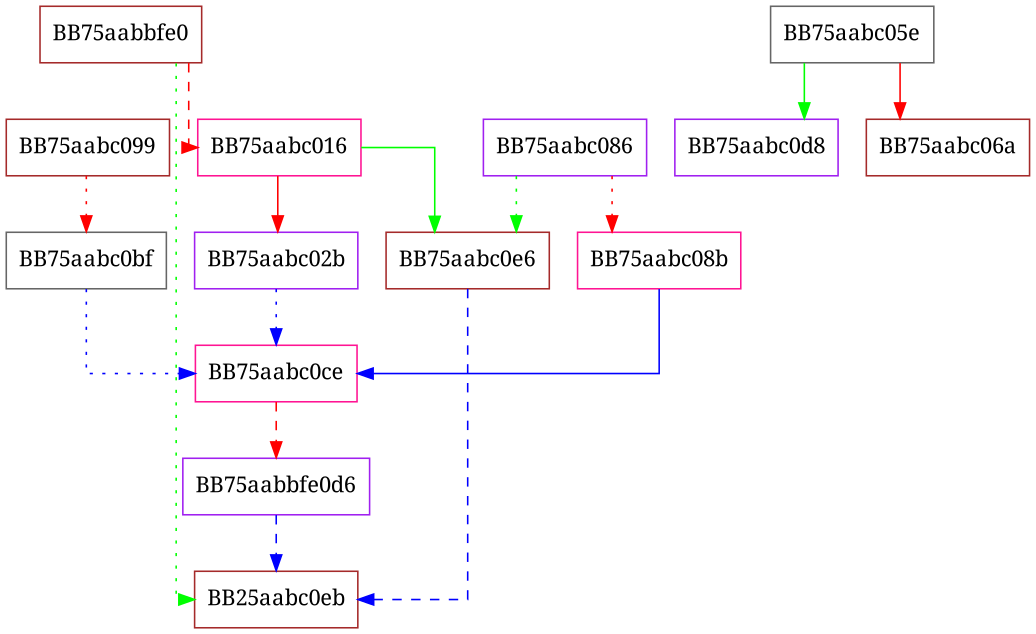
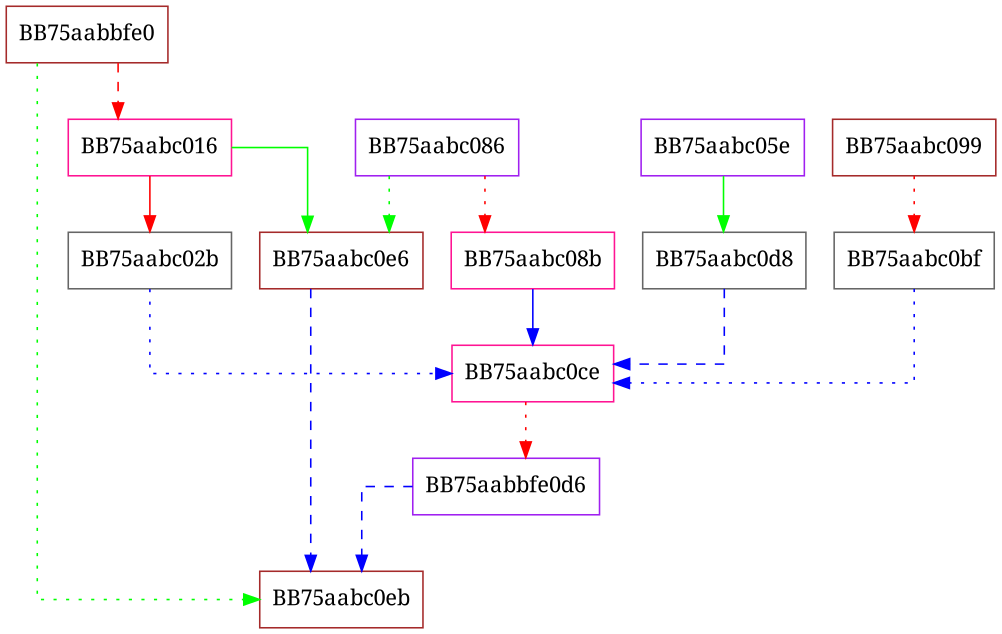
(852, 35) -> (723, 148)
(756, 148) -> (724, 261)
(948, 148) -> none
(276, 261) -> (150, 261)
none -> (715, 364)
(276, 422) -> (526, 422)
(276, 600) -> (341, 600)
